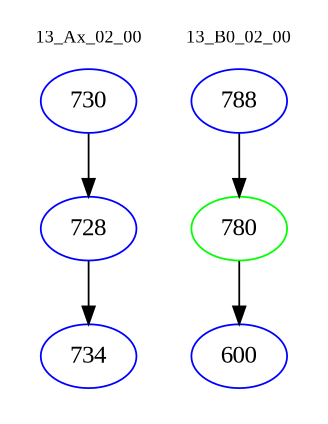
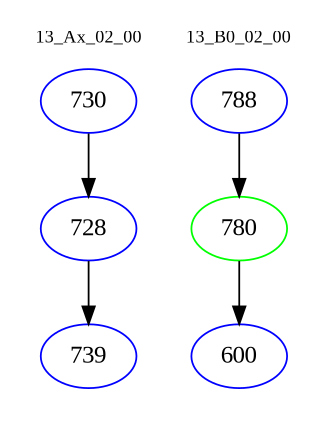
(89, 356) -> (89, 356)
